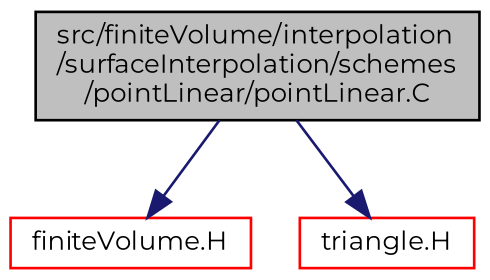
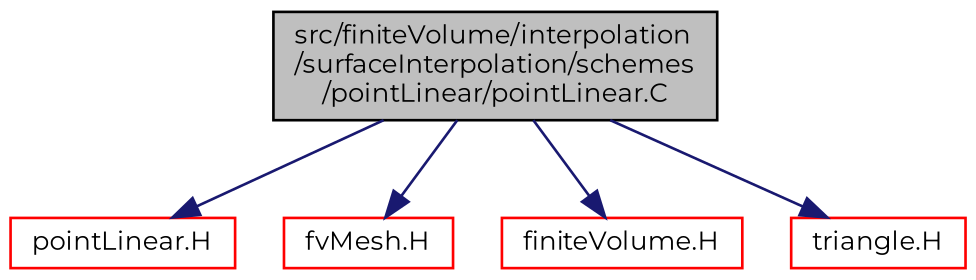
none -> (123, 243)
none -> (369, 243)
